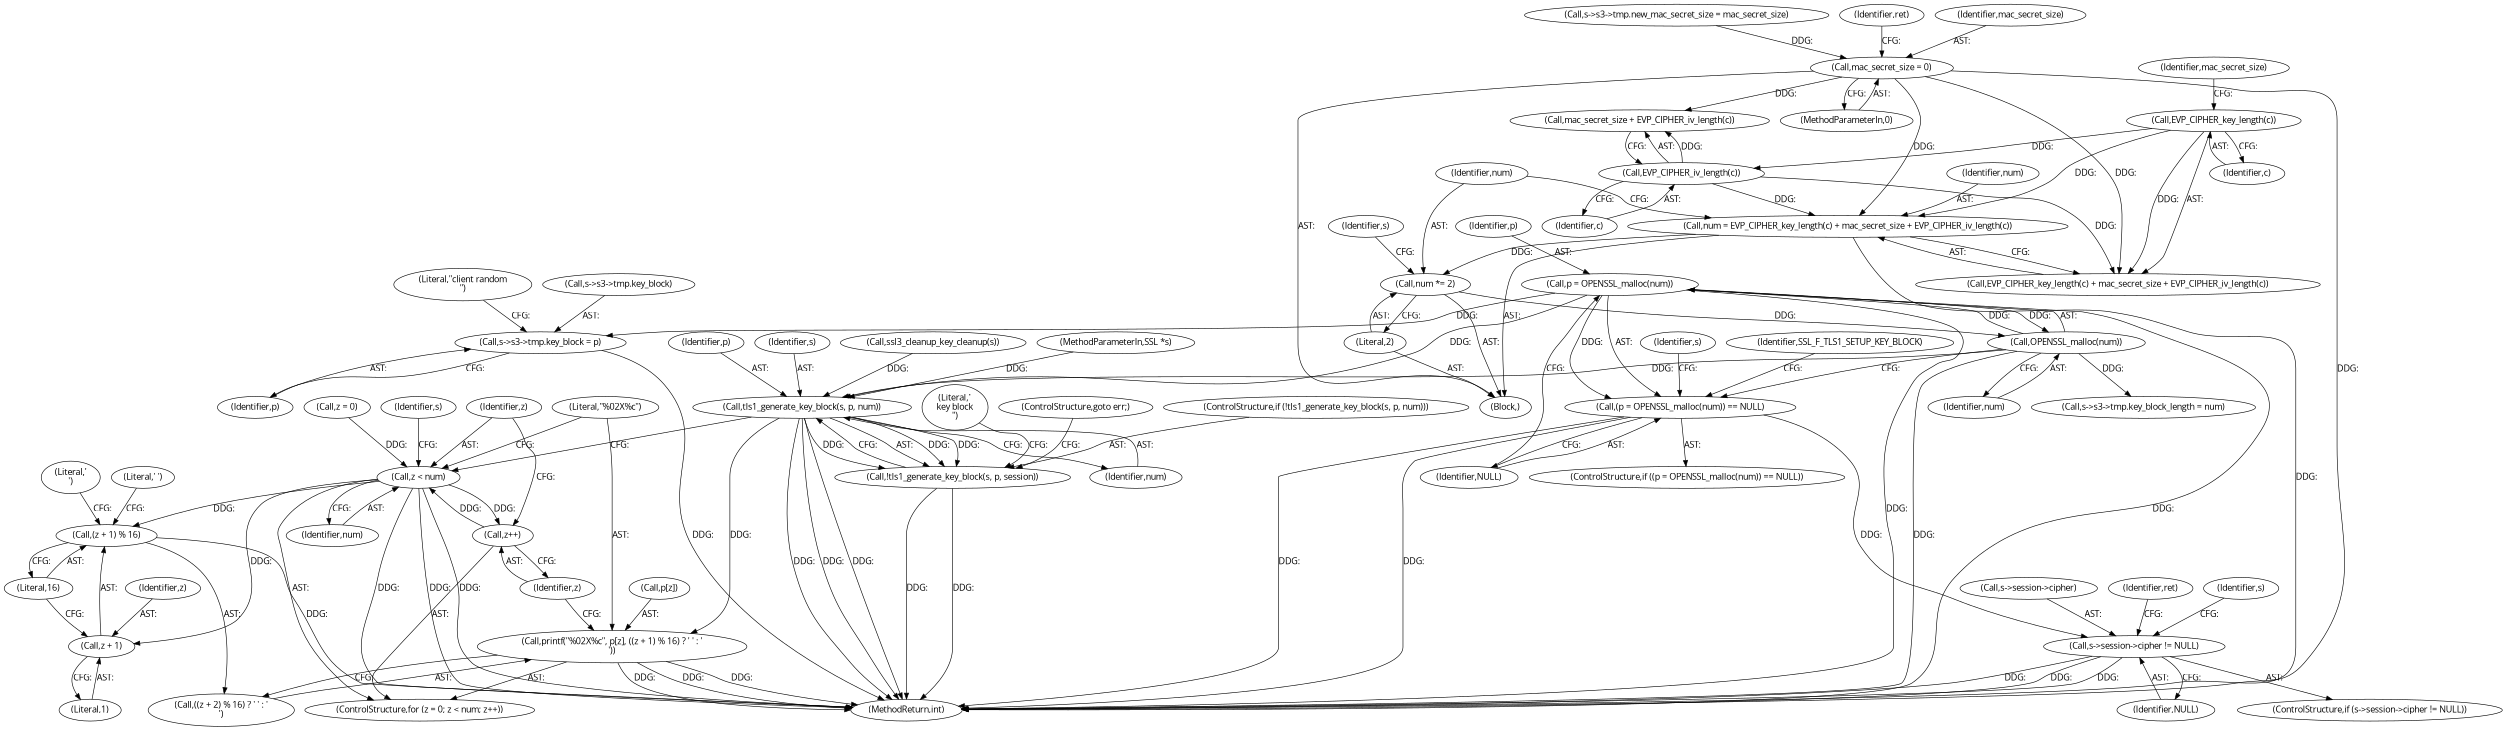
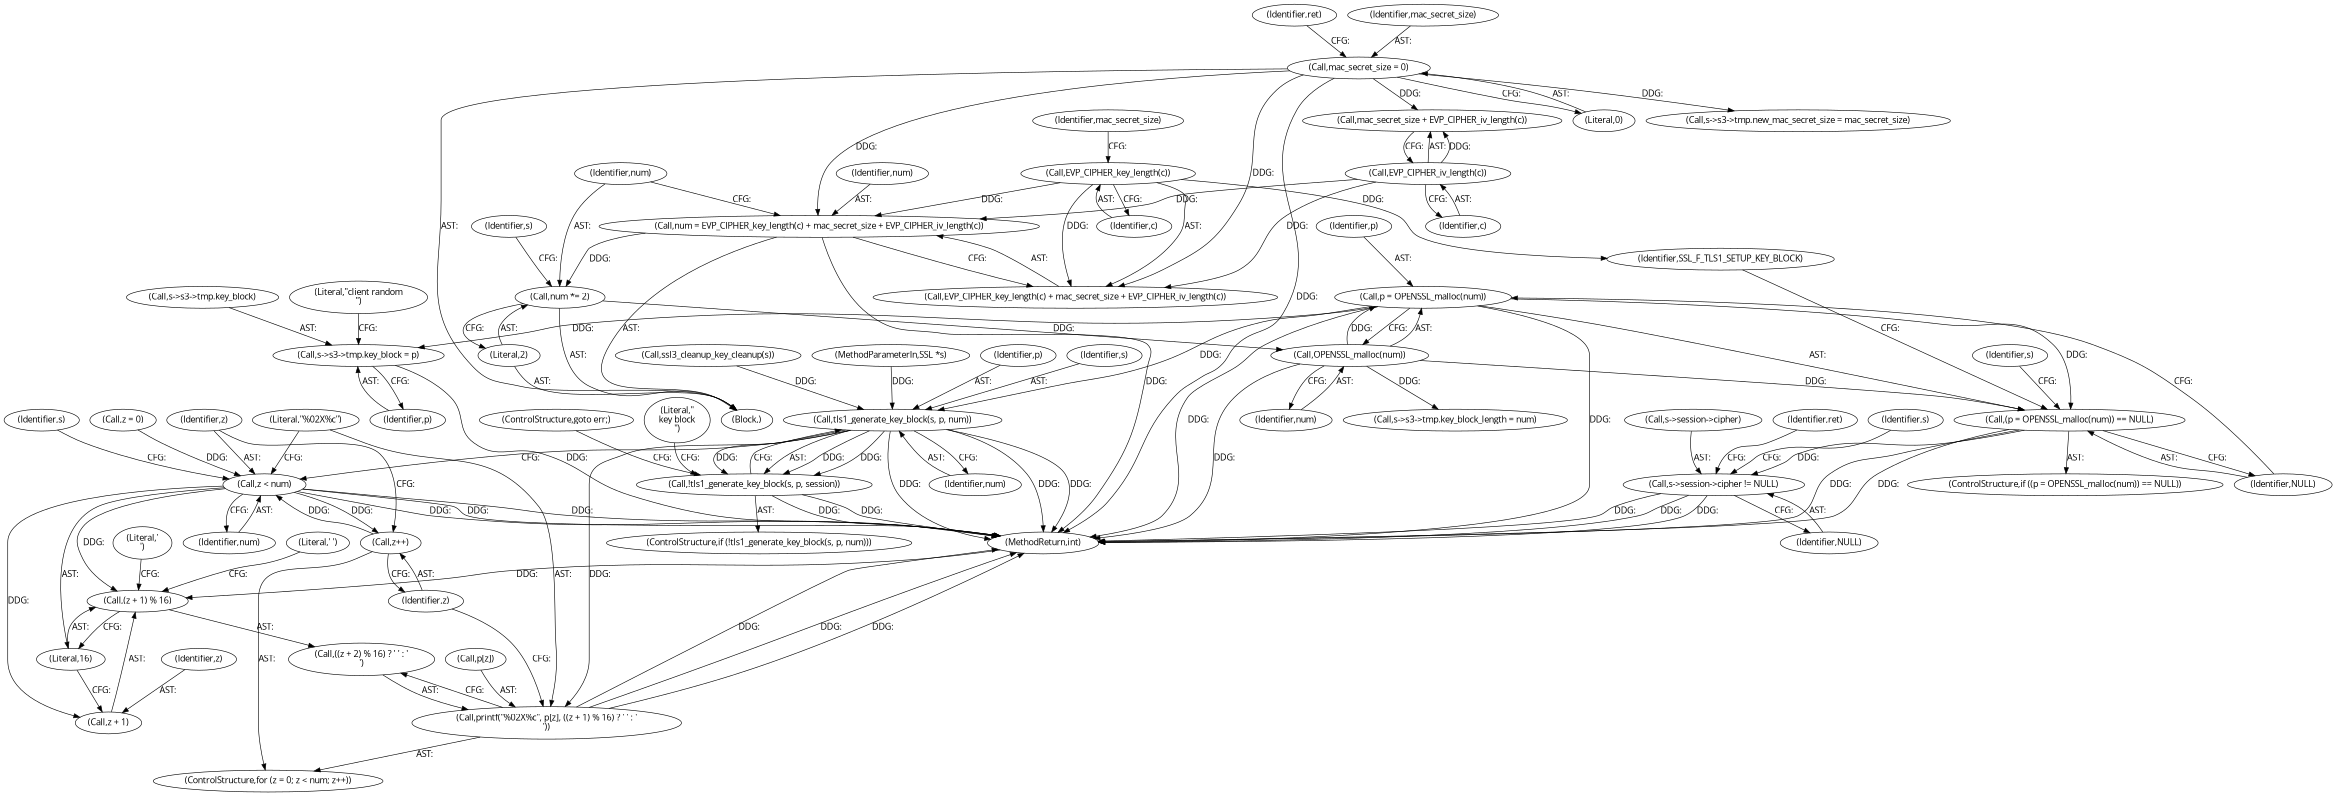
(1778, 41) -> (1574, 90)
(1847, 121) -> (1604, 121)
(1956, 152) -> (1395, 215)
(2041, 316) -> (1399, 329)
(1892, 369) -> (1817, 382)
(1485, 376) -> none
(1130, 436) -> (756, 511)
(284, 563) -> (89, 512)
(353, 678) -> (596, 566)
(90, 710) -> none
(2370, 710) -> none
